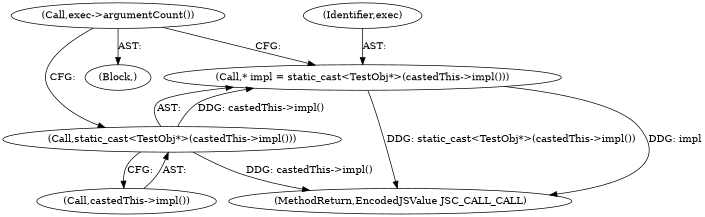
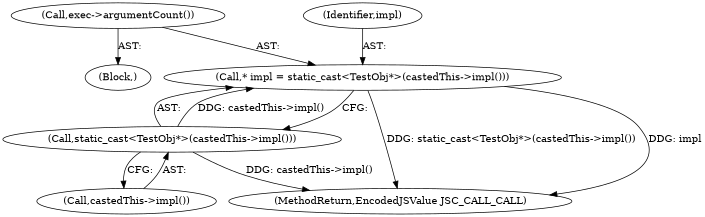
(363, 16) -> (363, 16)
(270, 47) -> (270, 47)
(46, 79) -> (325, 115)
